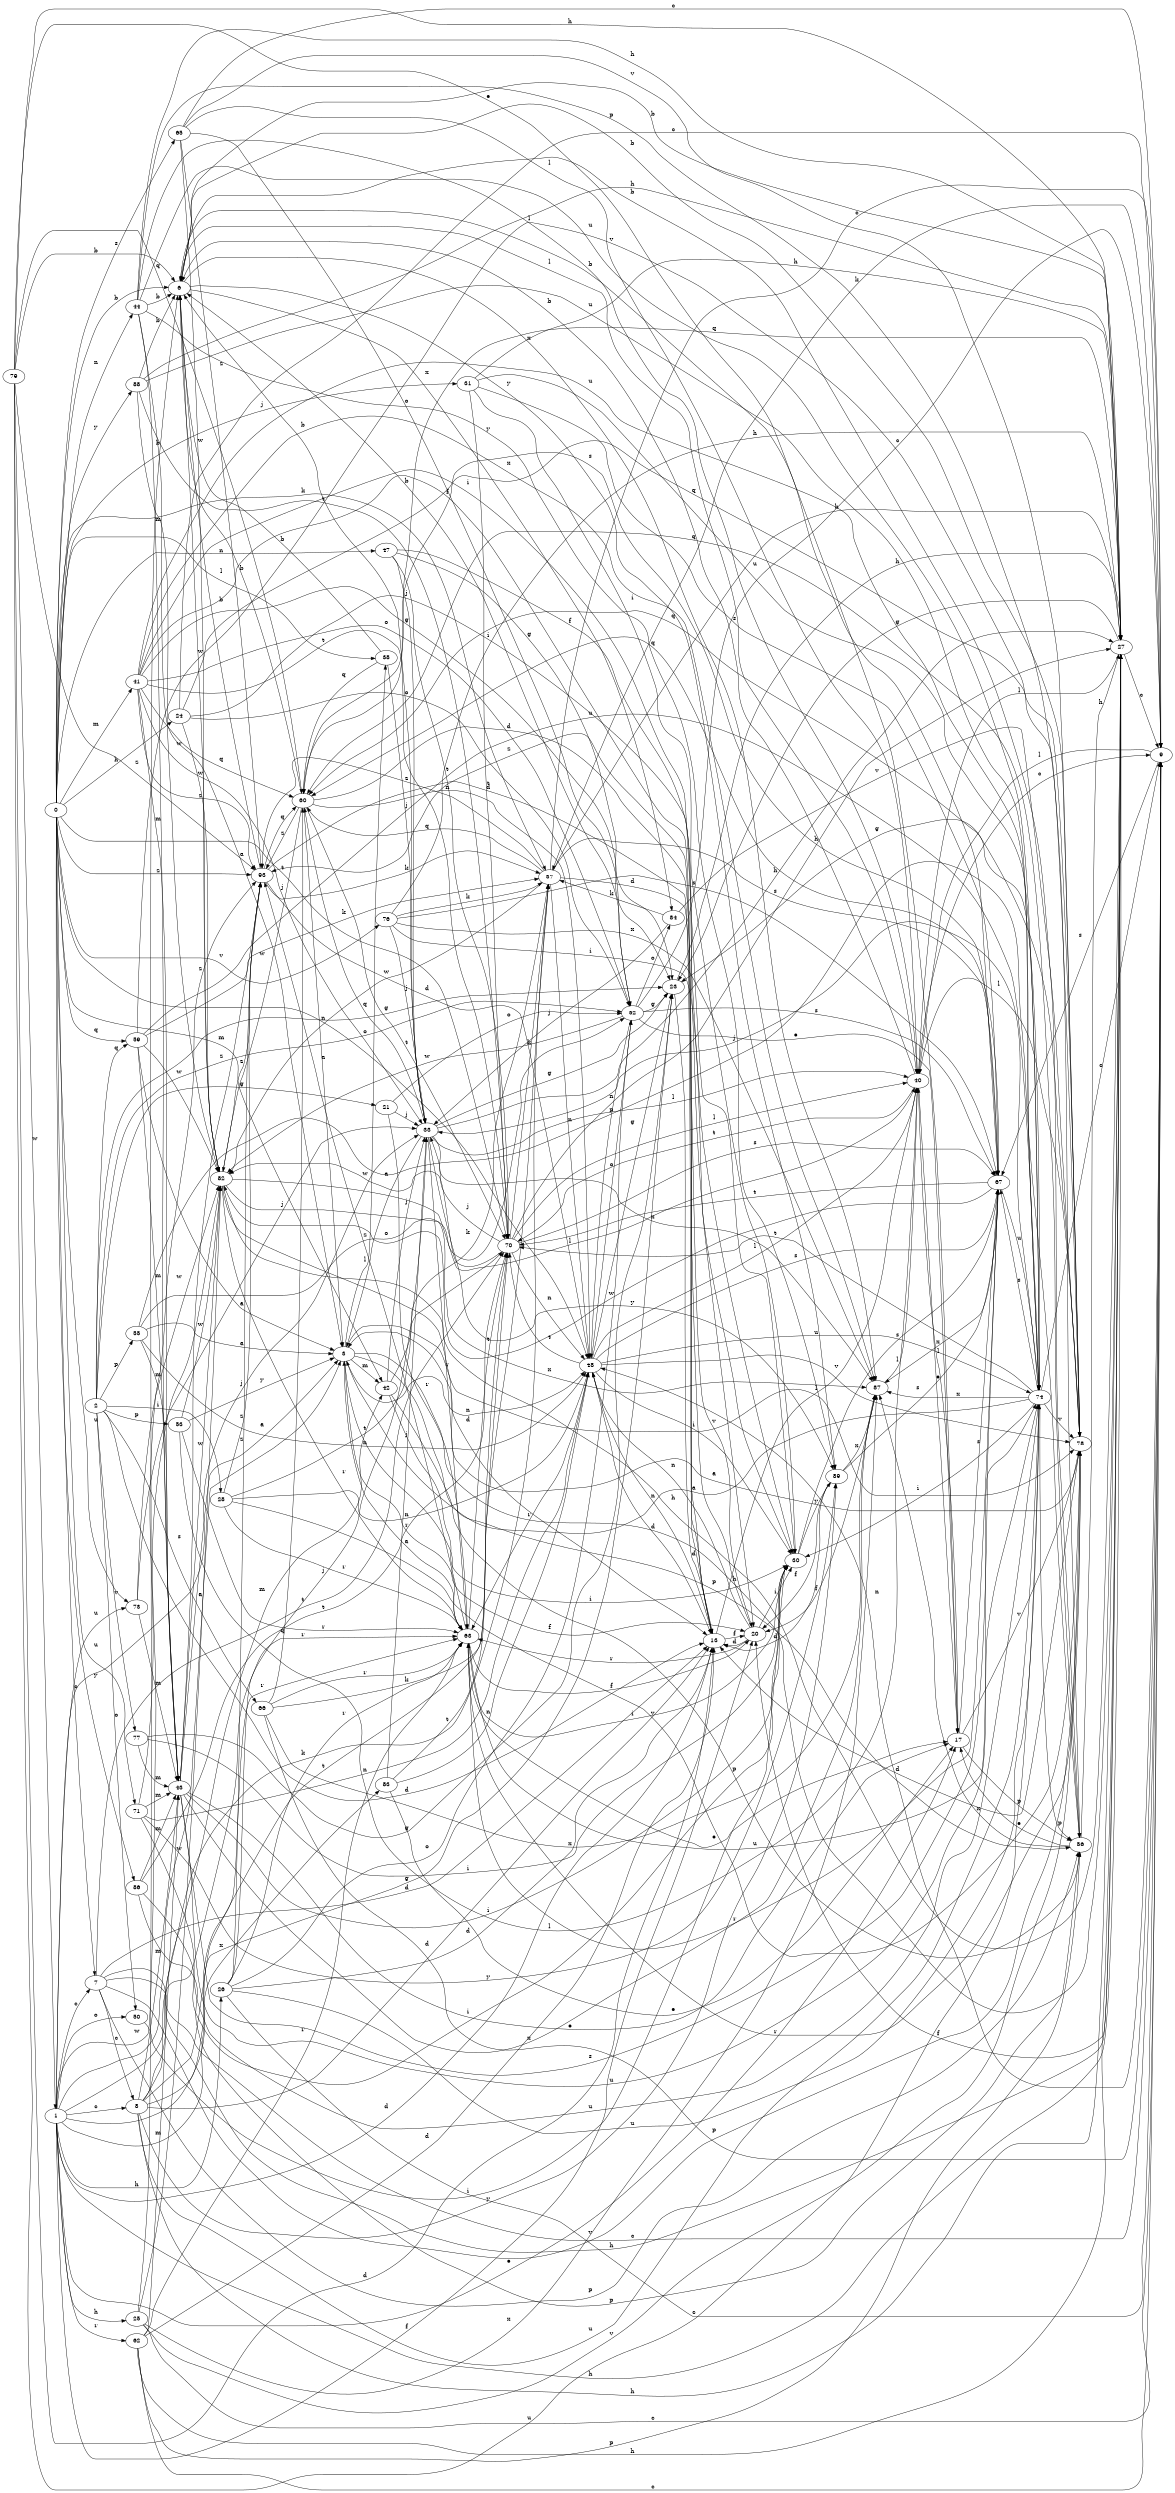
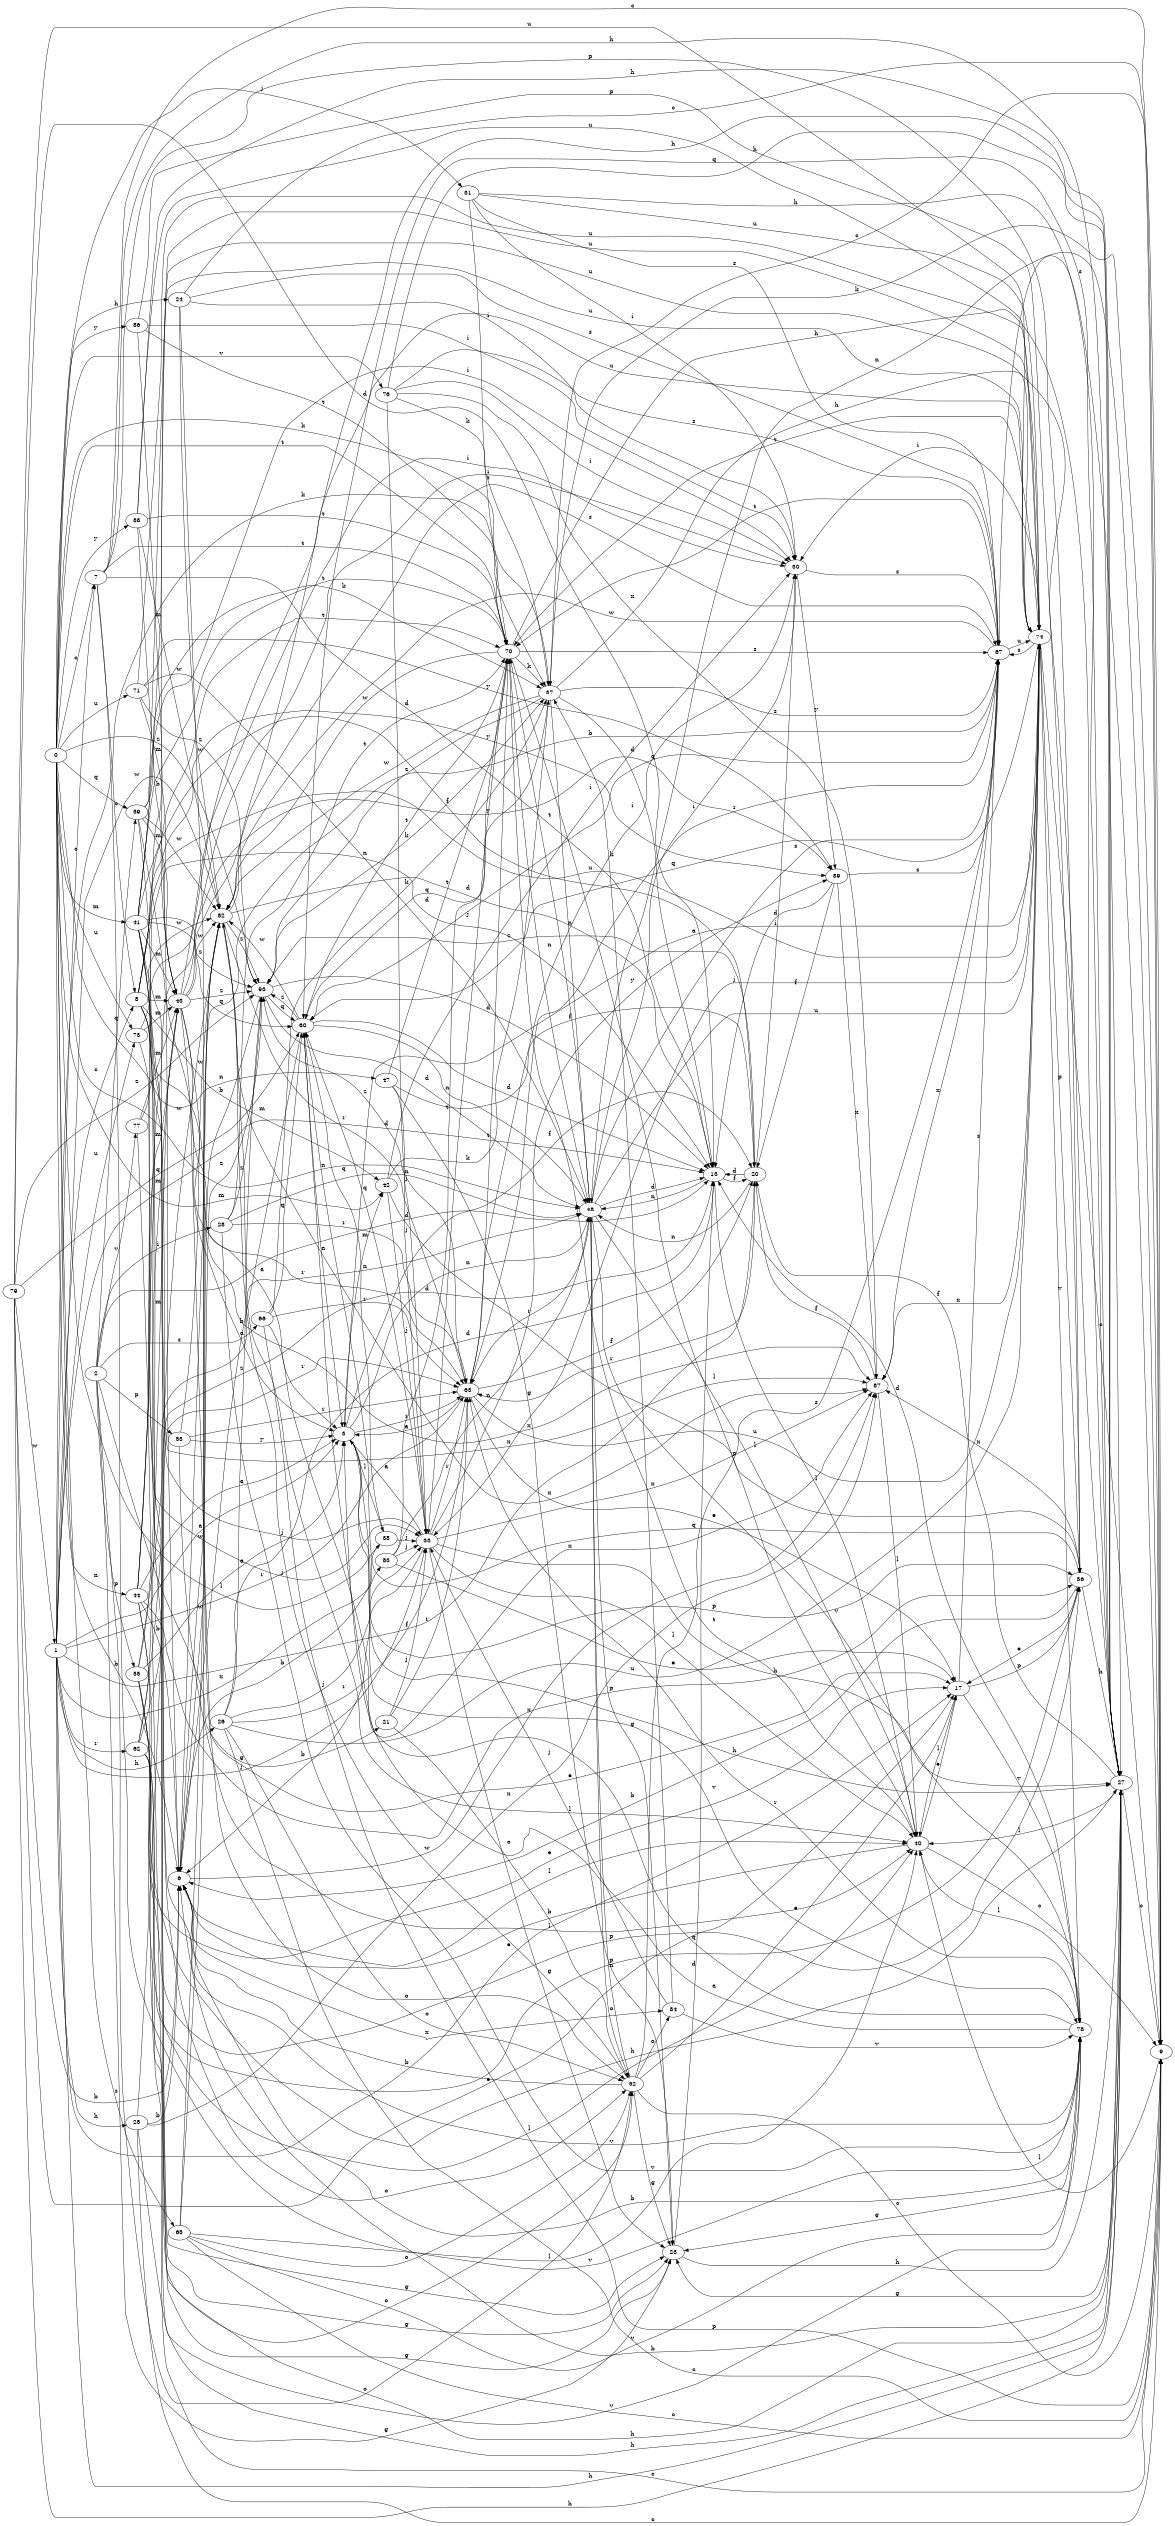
(698, 692) -> none
none -> (453, 1903)
(137, 2017) -> none
